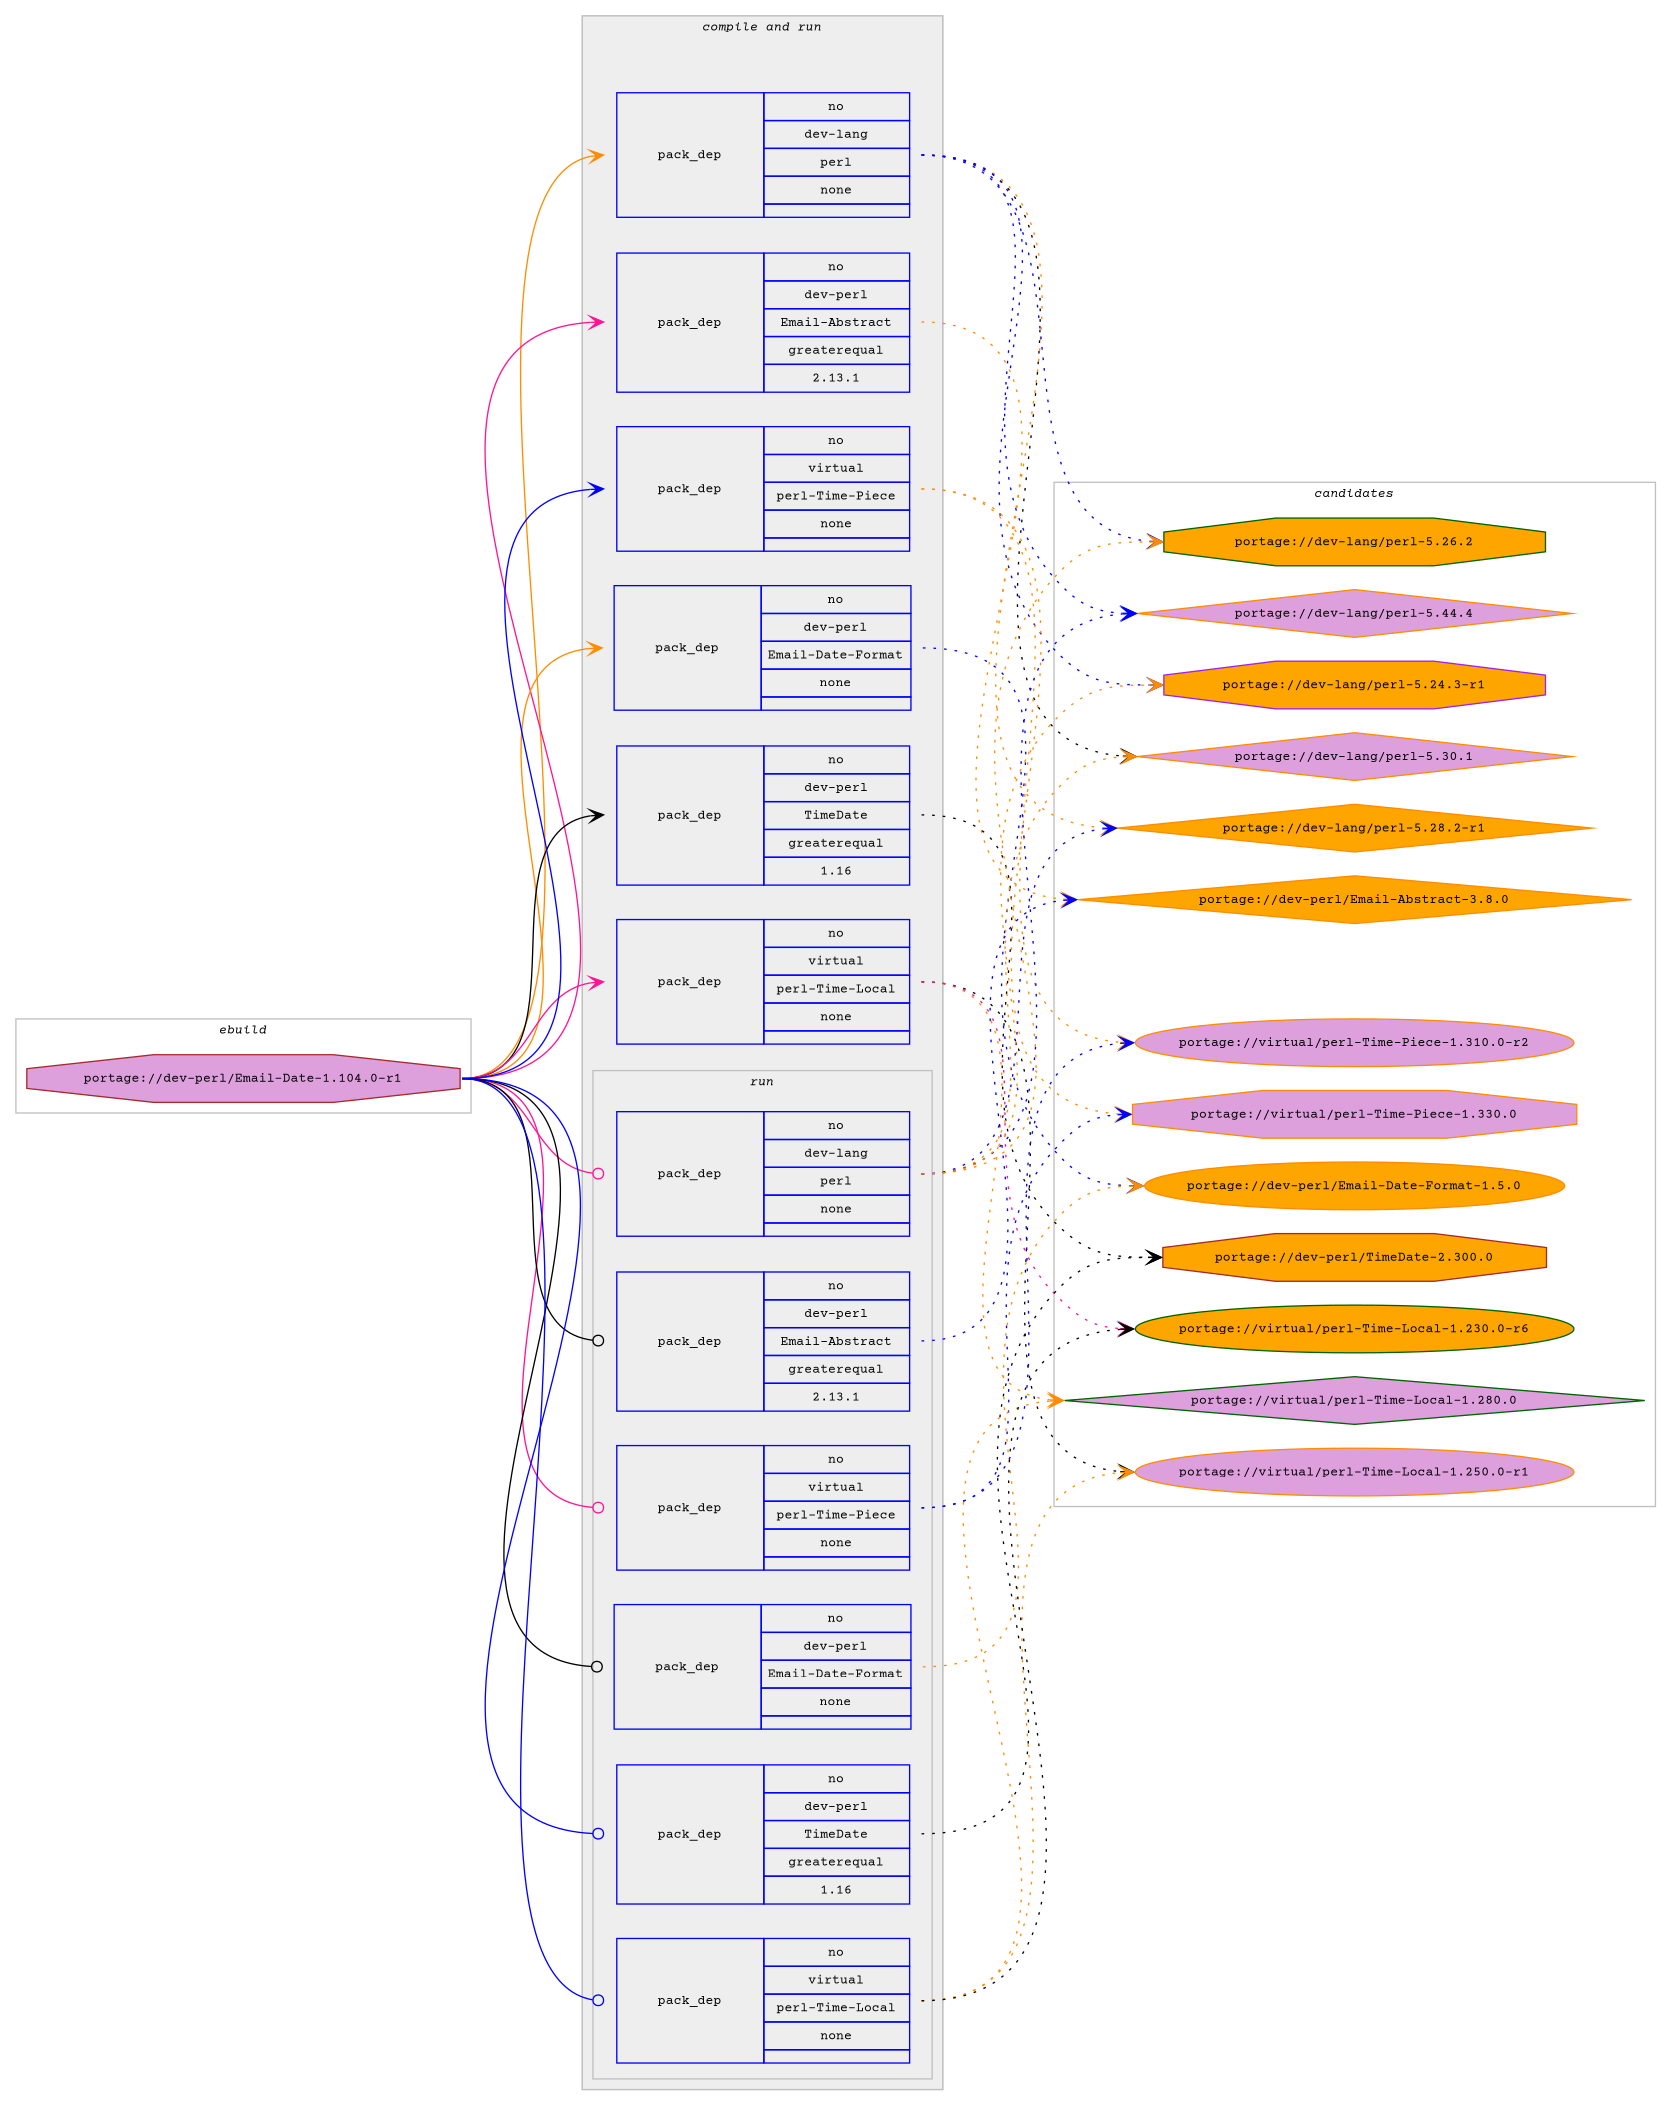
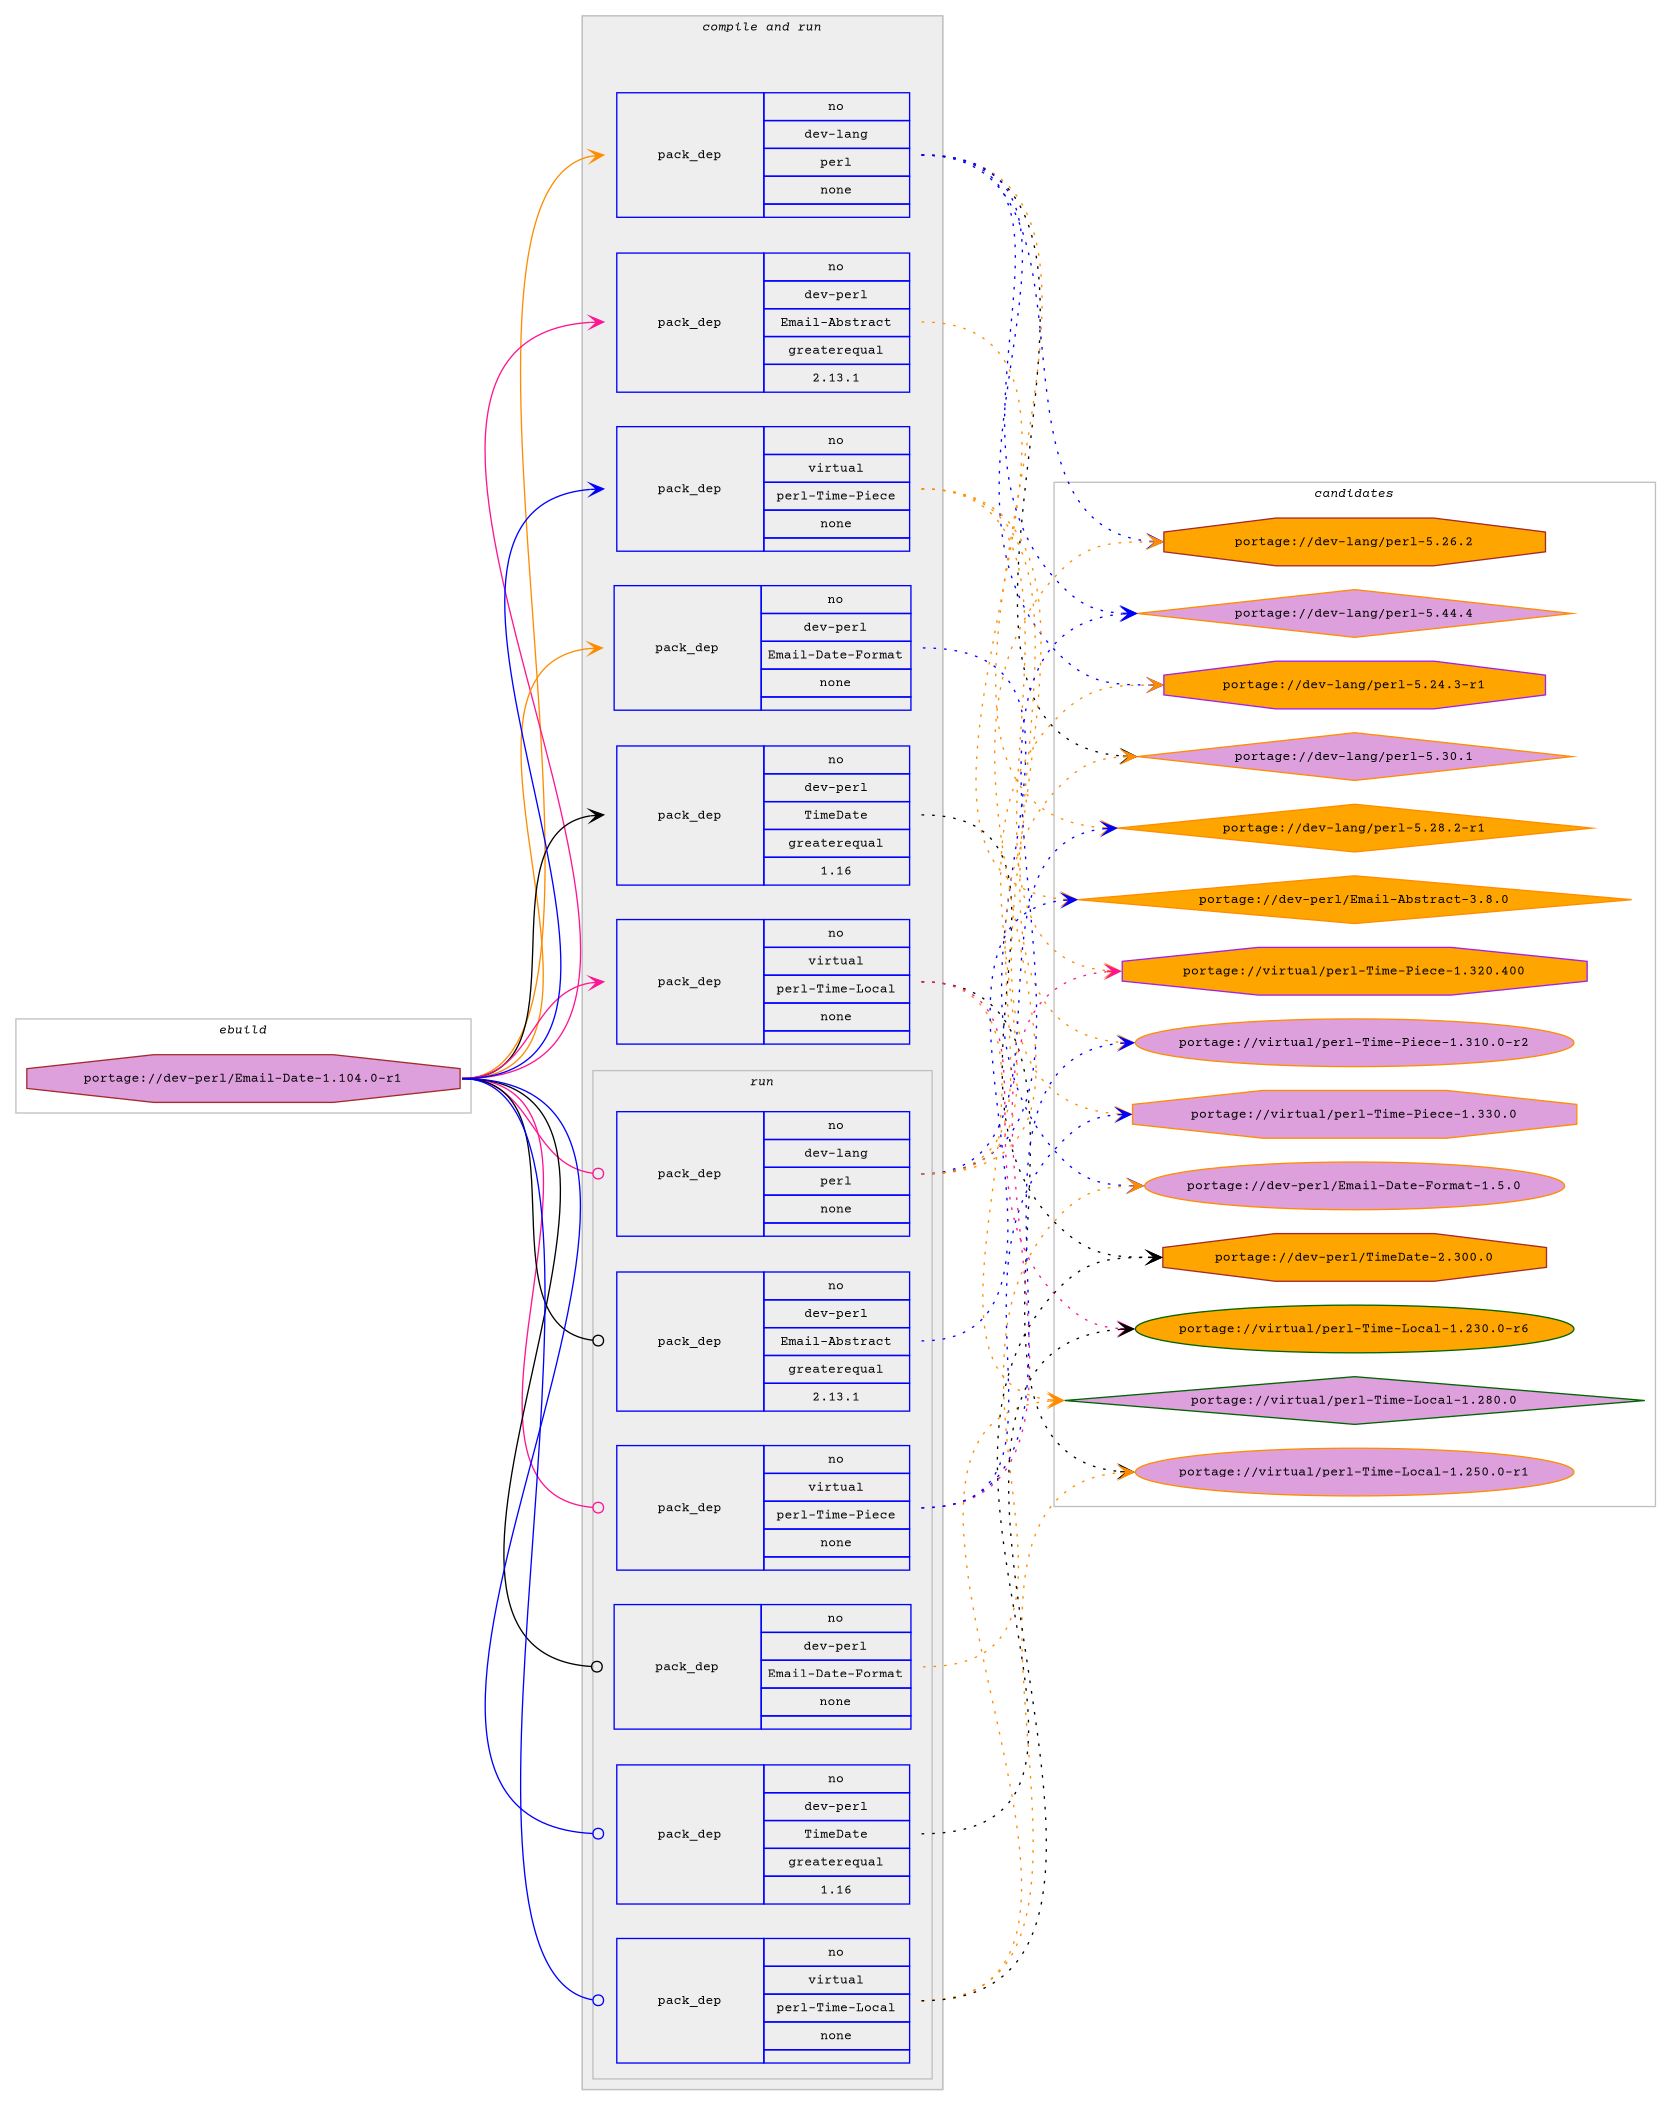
(1355, 542) -> (1355, 542)
none -> (1355, 971)
(1355, 1186) -> (1355, 1186)
